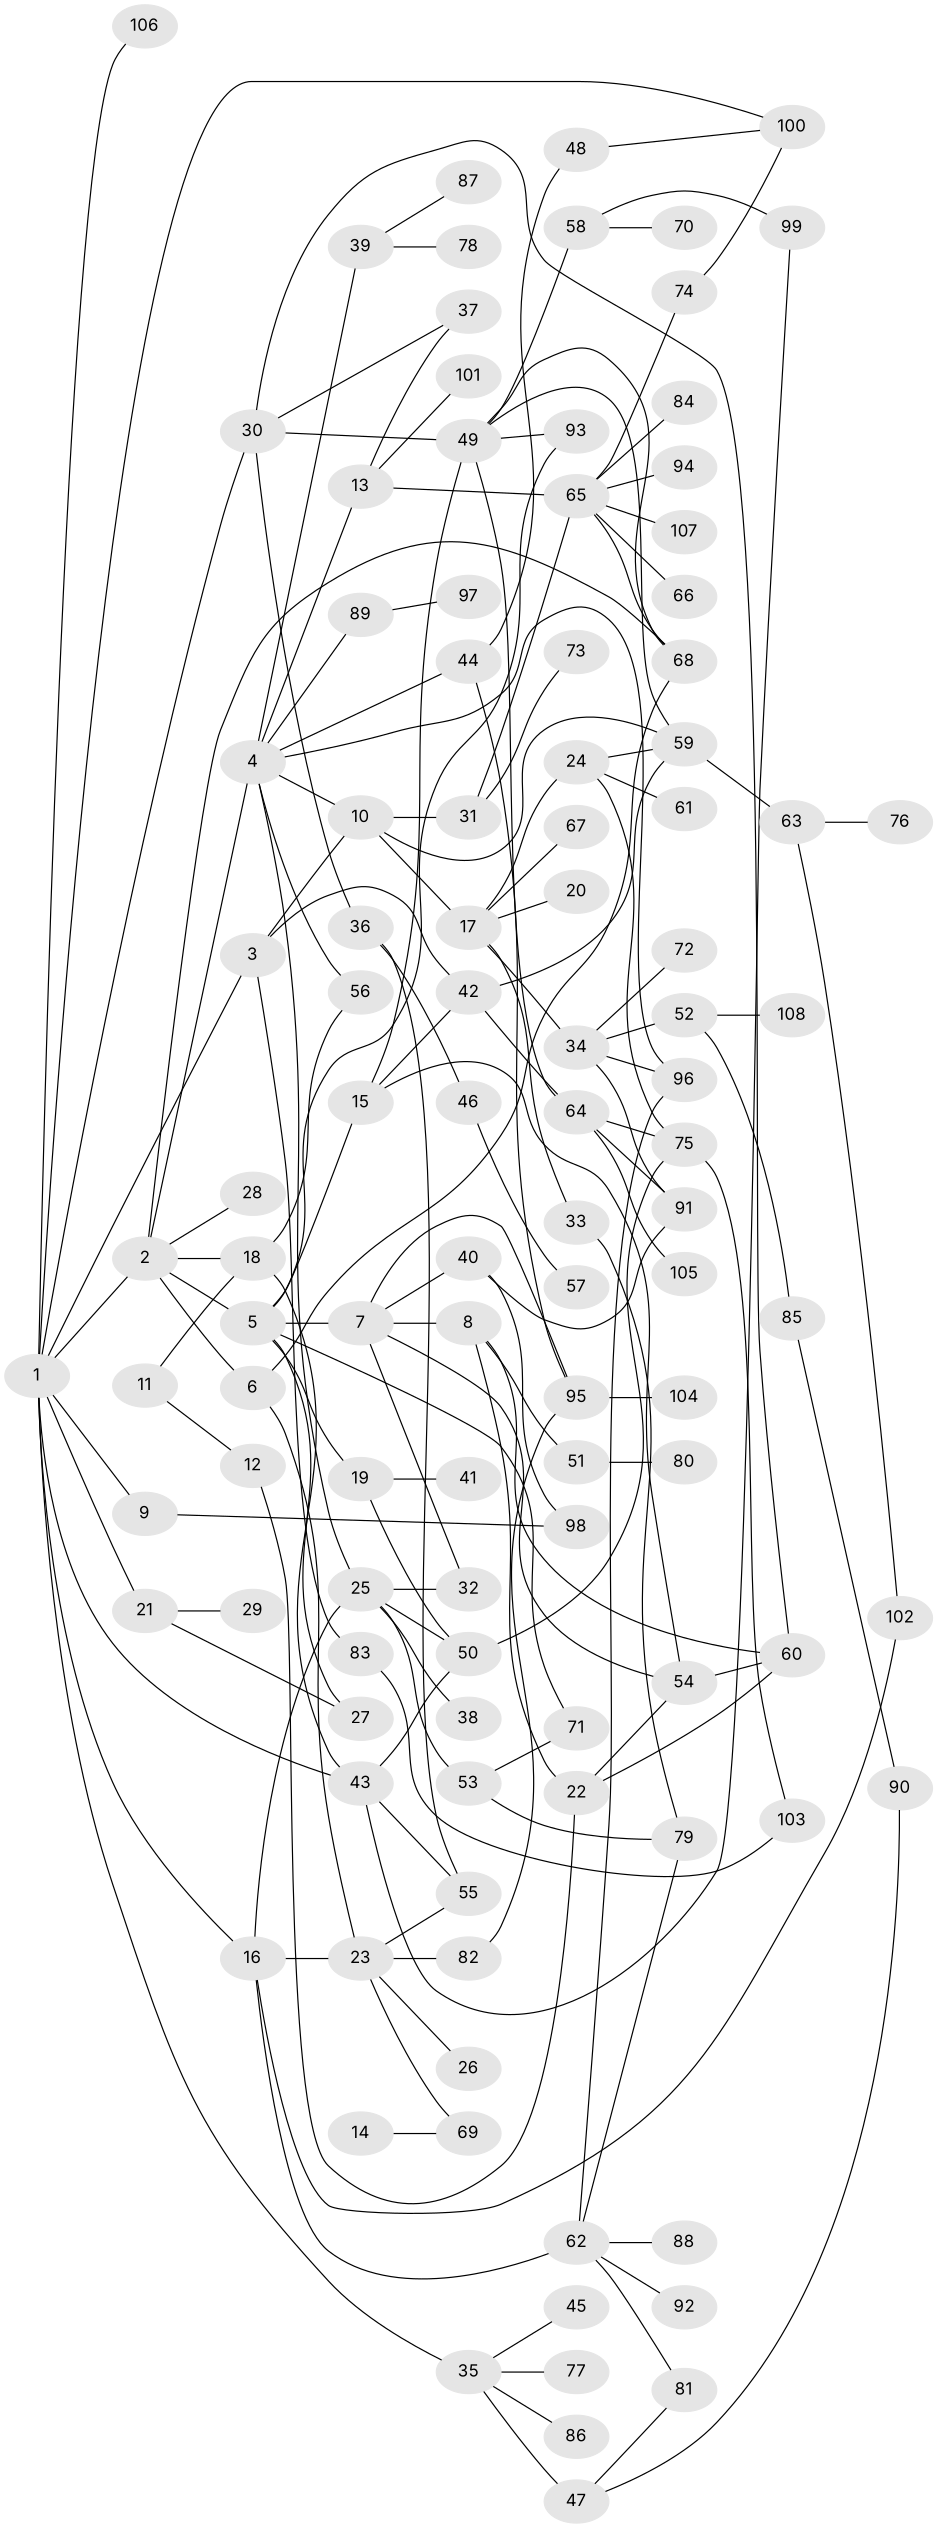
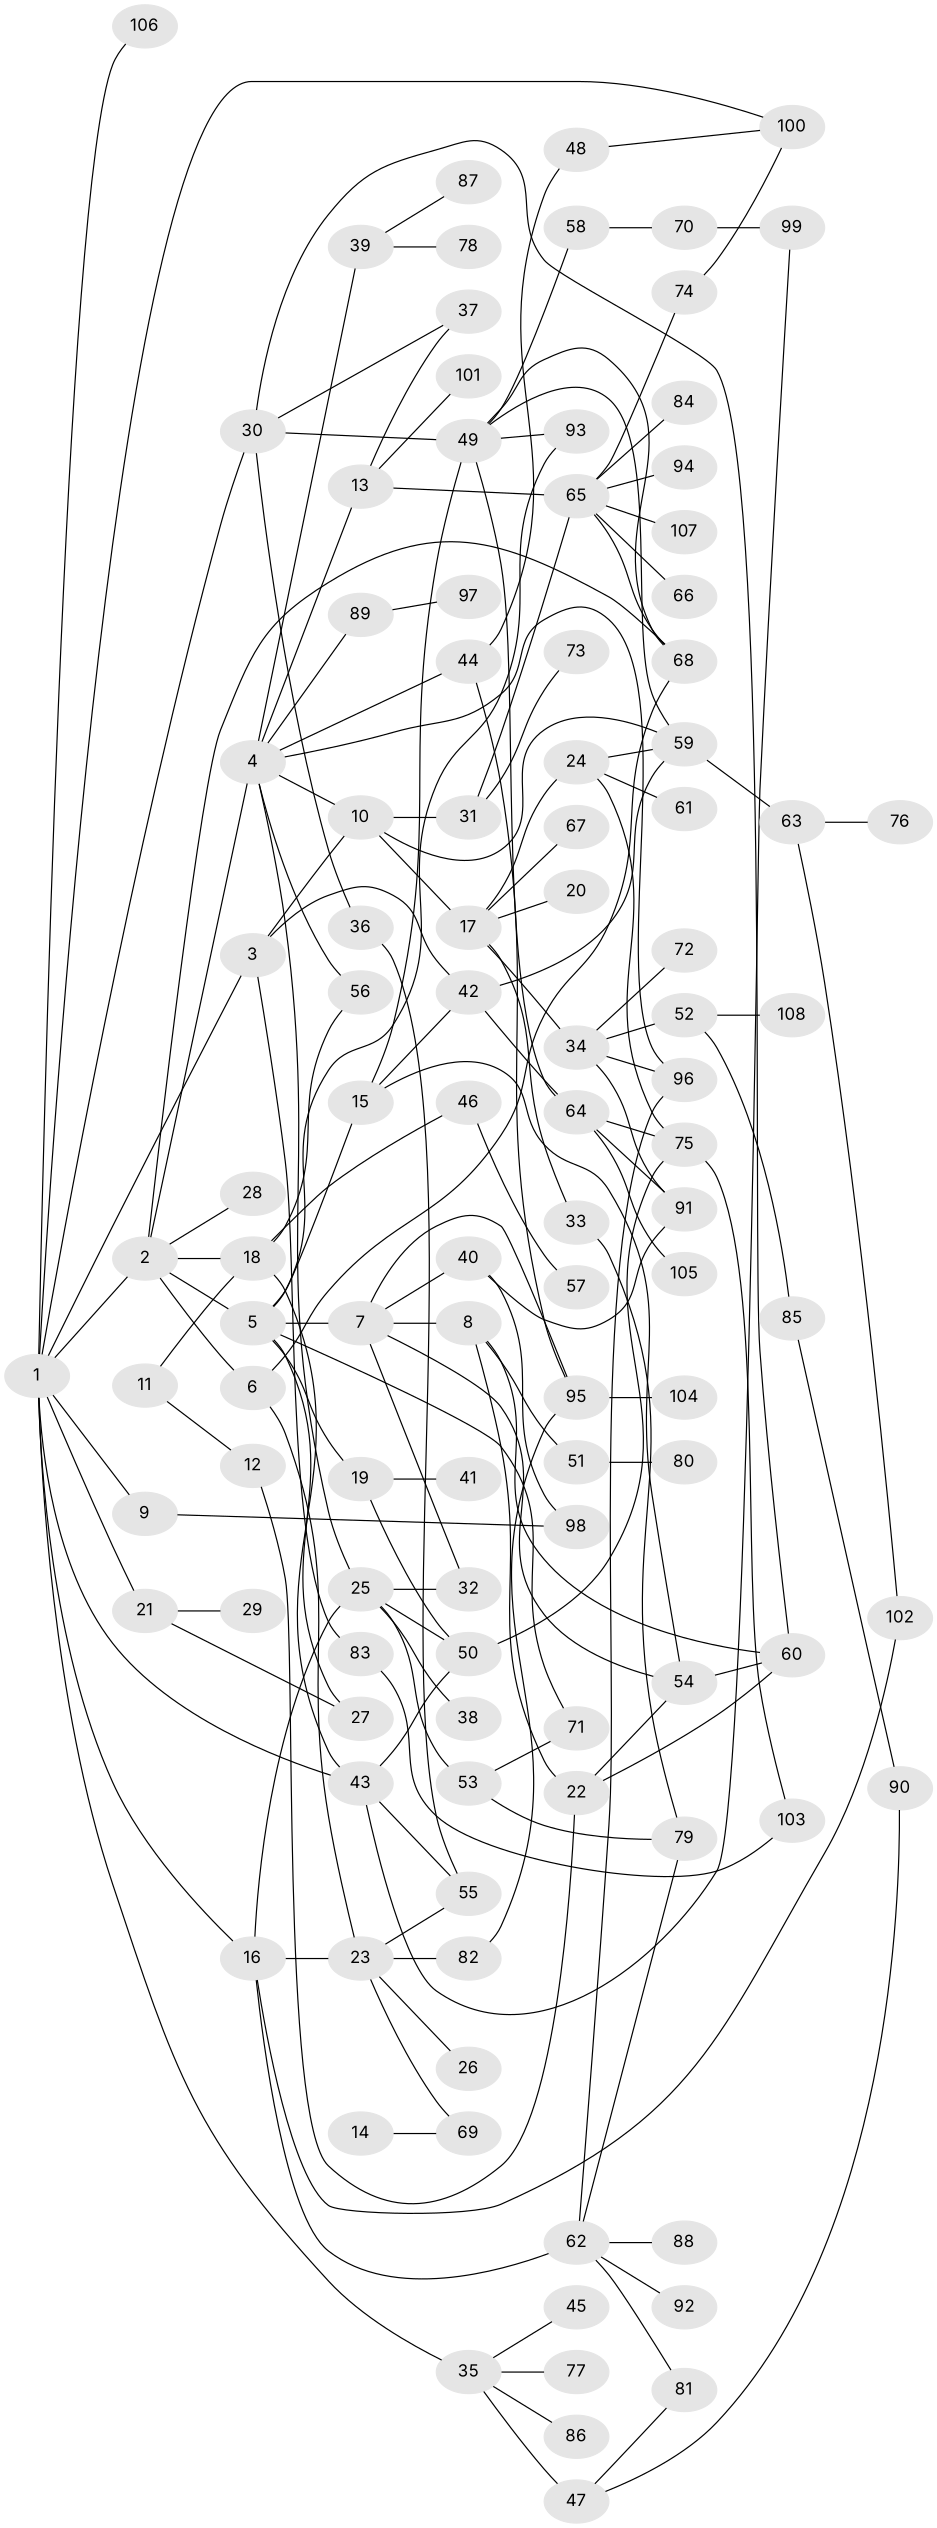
(684, 191) -> (730, 228)
(424, 1011) -> (351, 1170)
